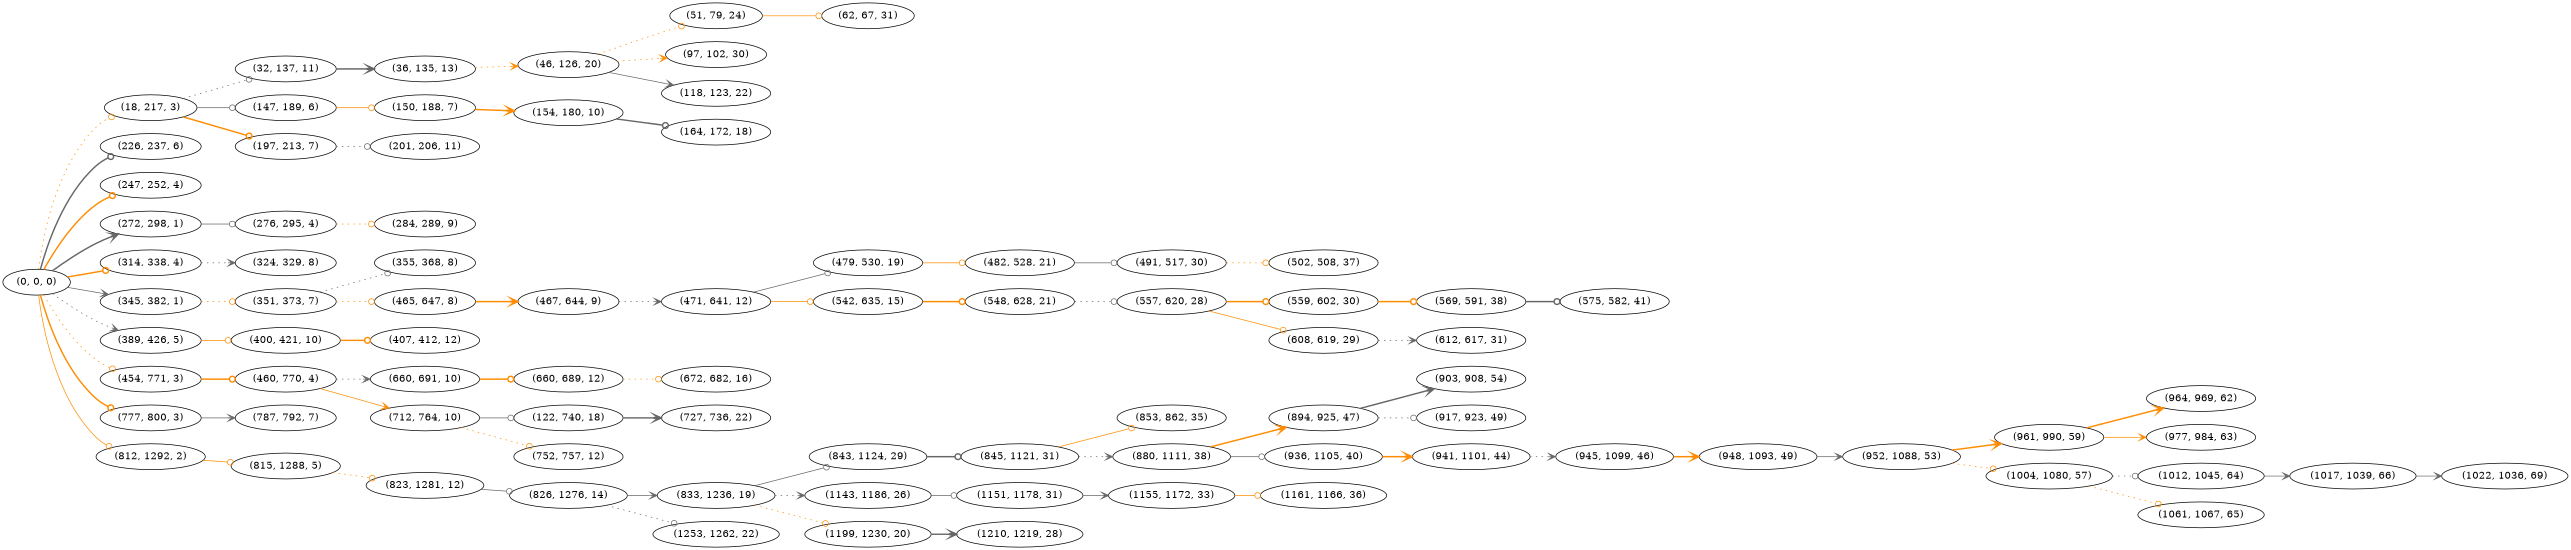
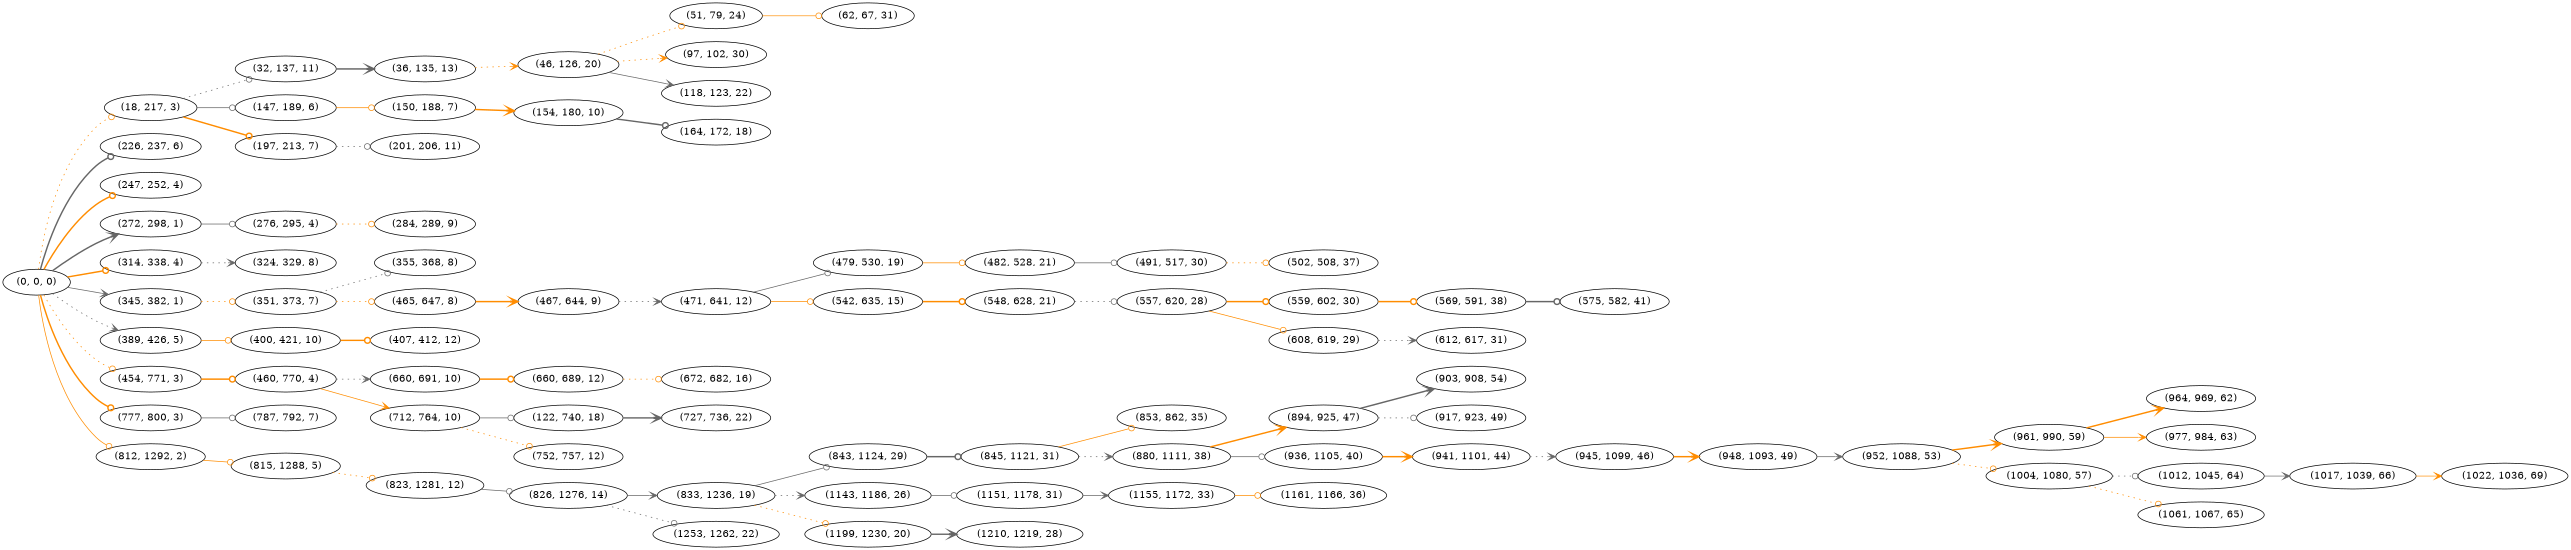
(215, 418) -> (215, 418)
(2425, 476) -> (2425, 476)
